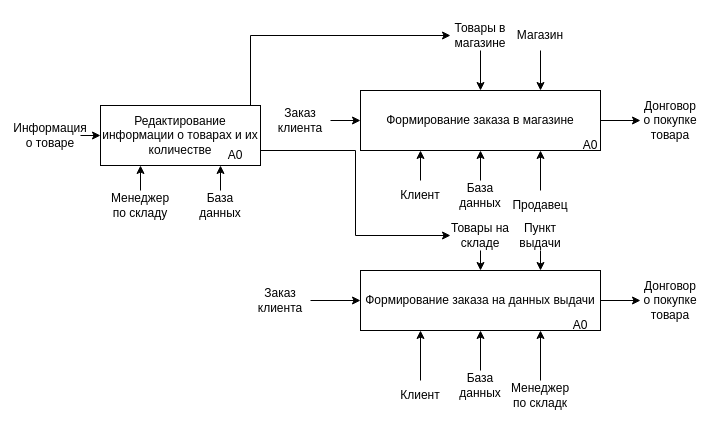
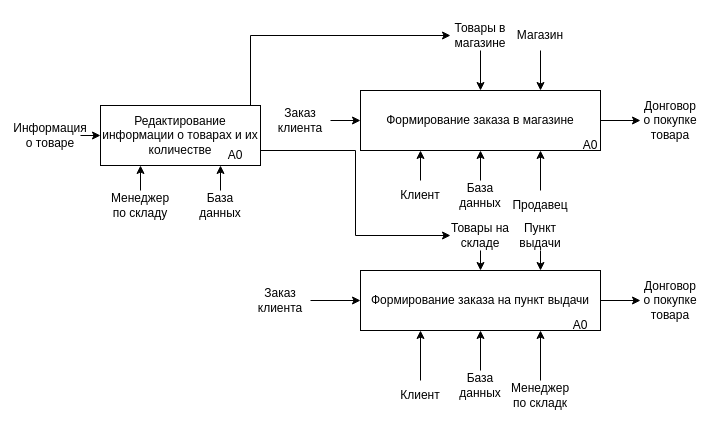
(481, 301) -> (481, 301)
